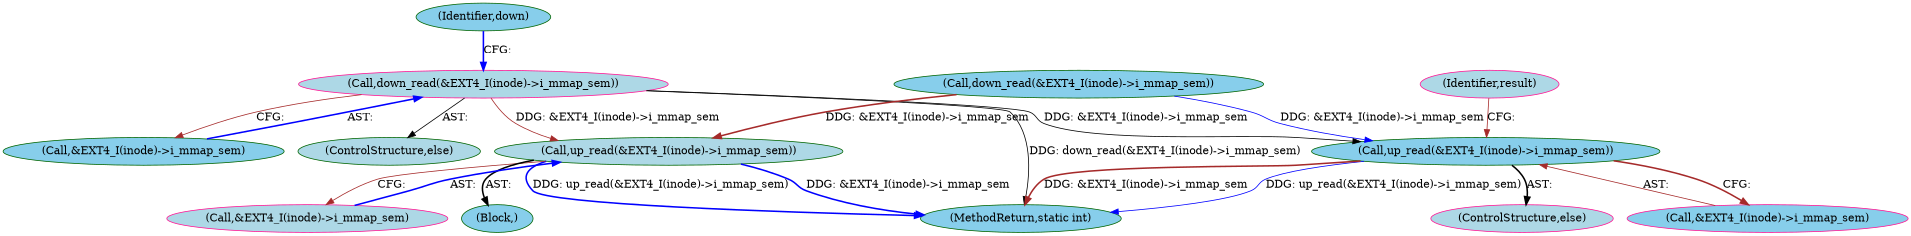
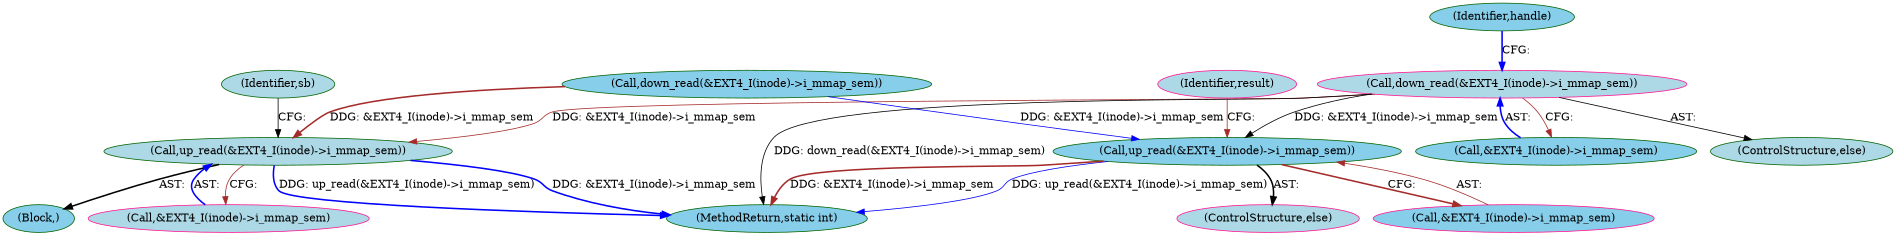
(483, 17) -> (1502, 17)
none -> (278, 84)
